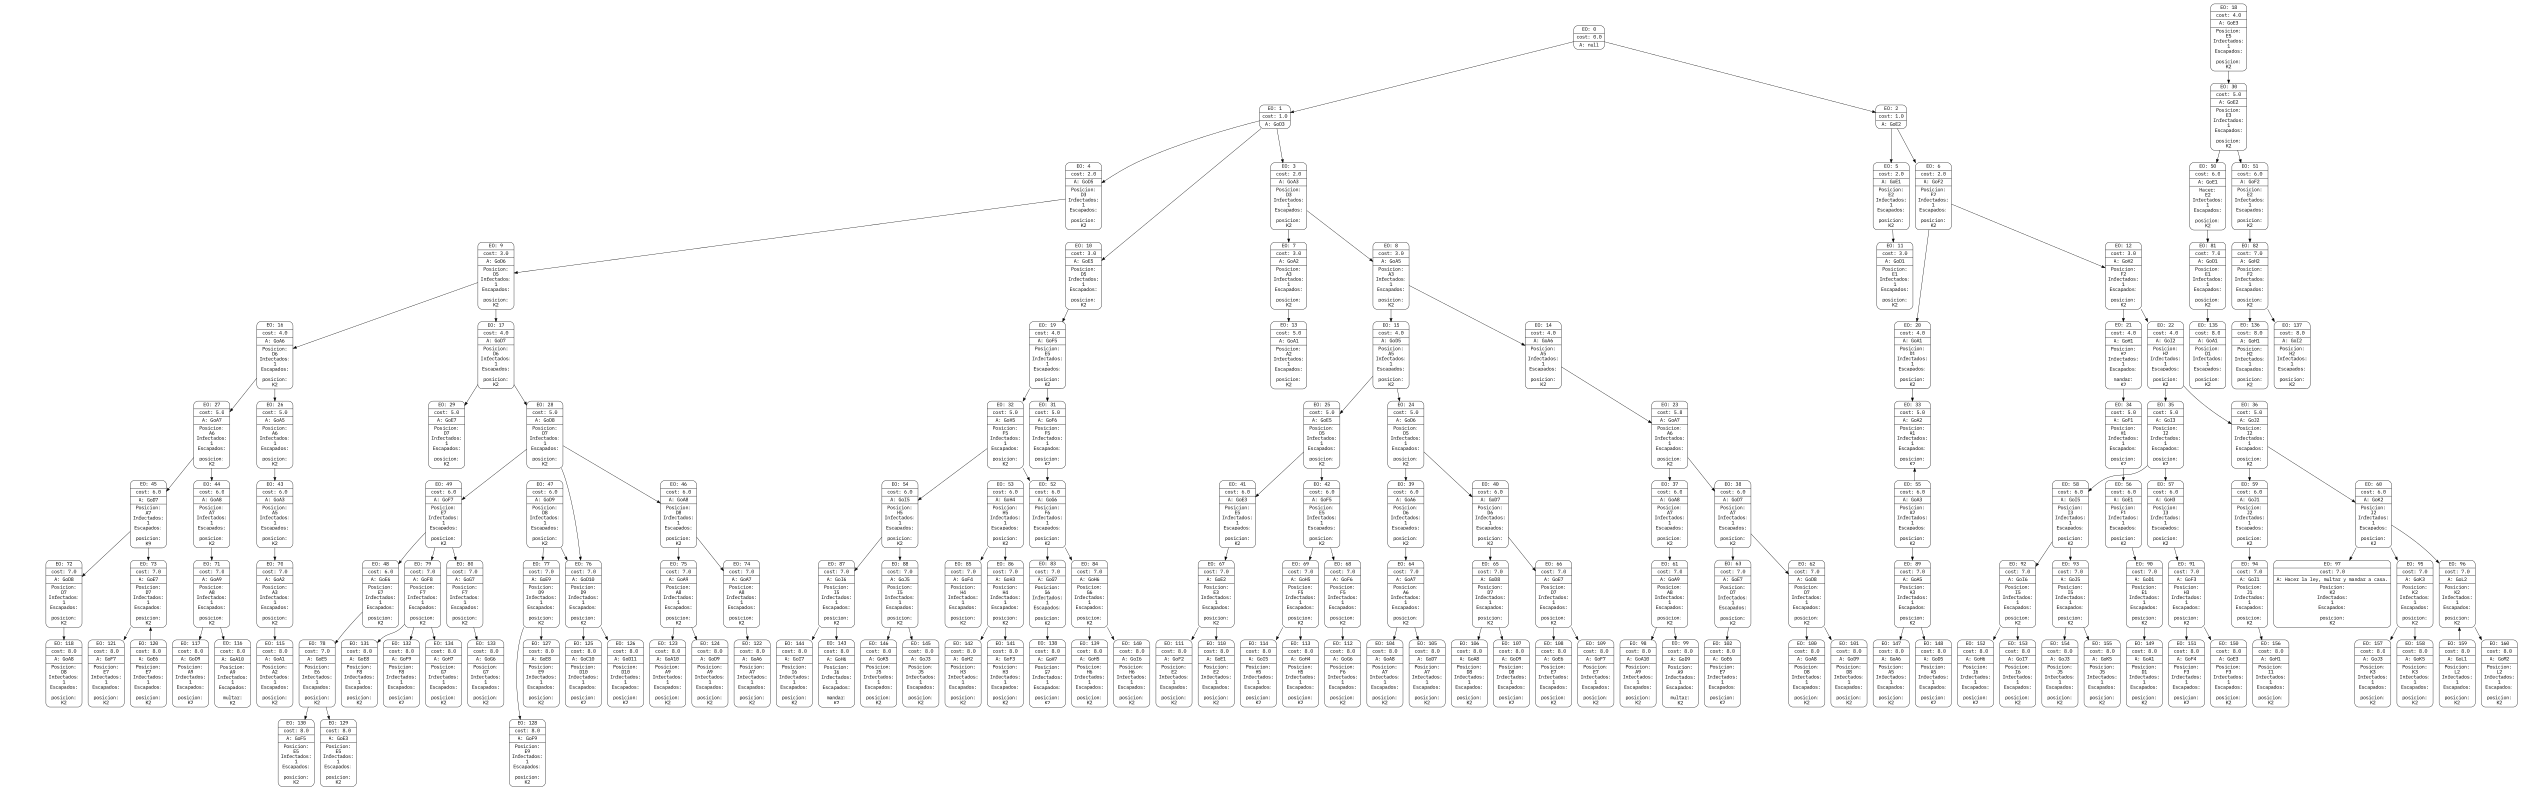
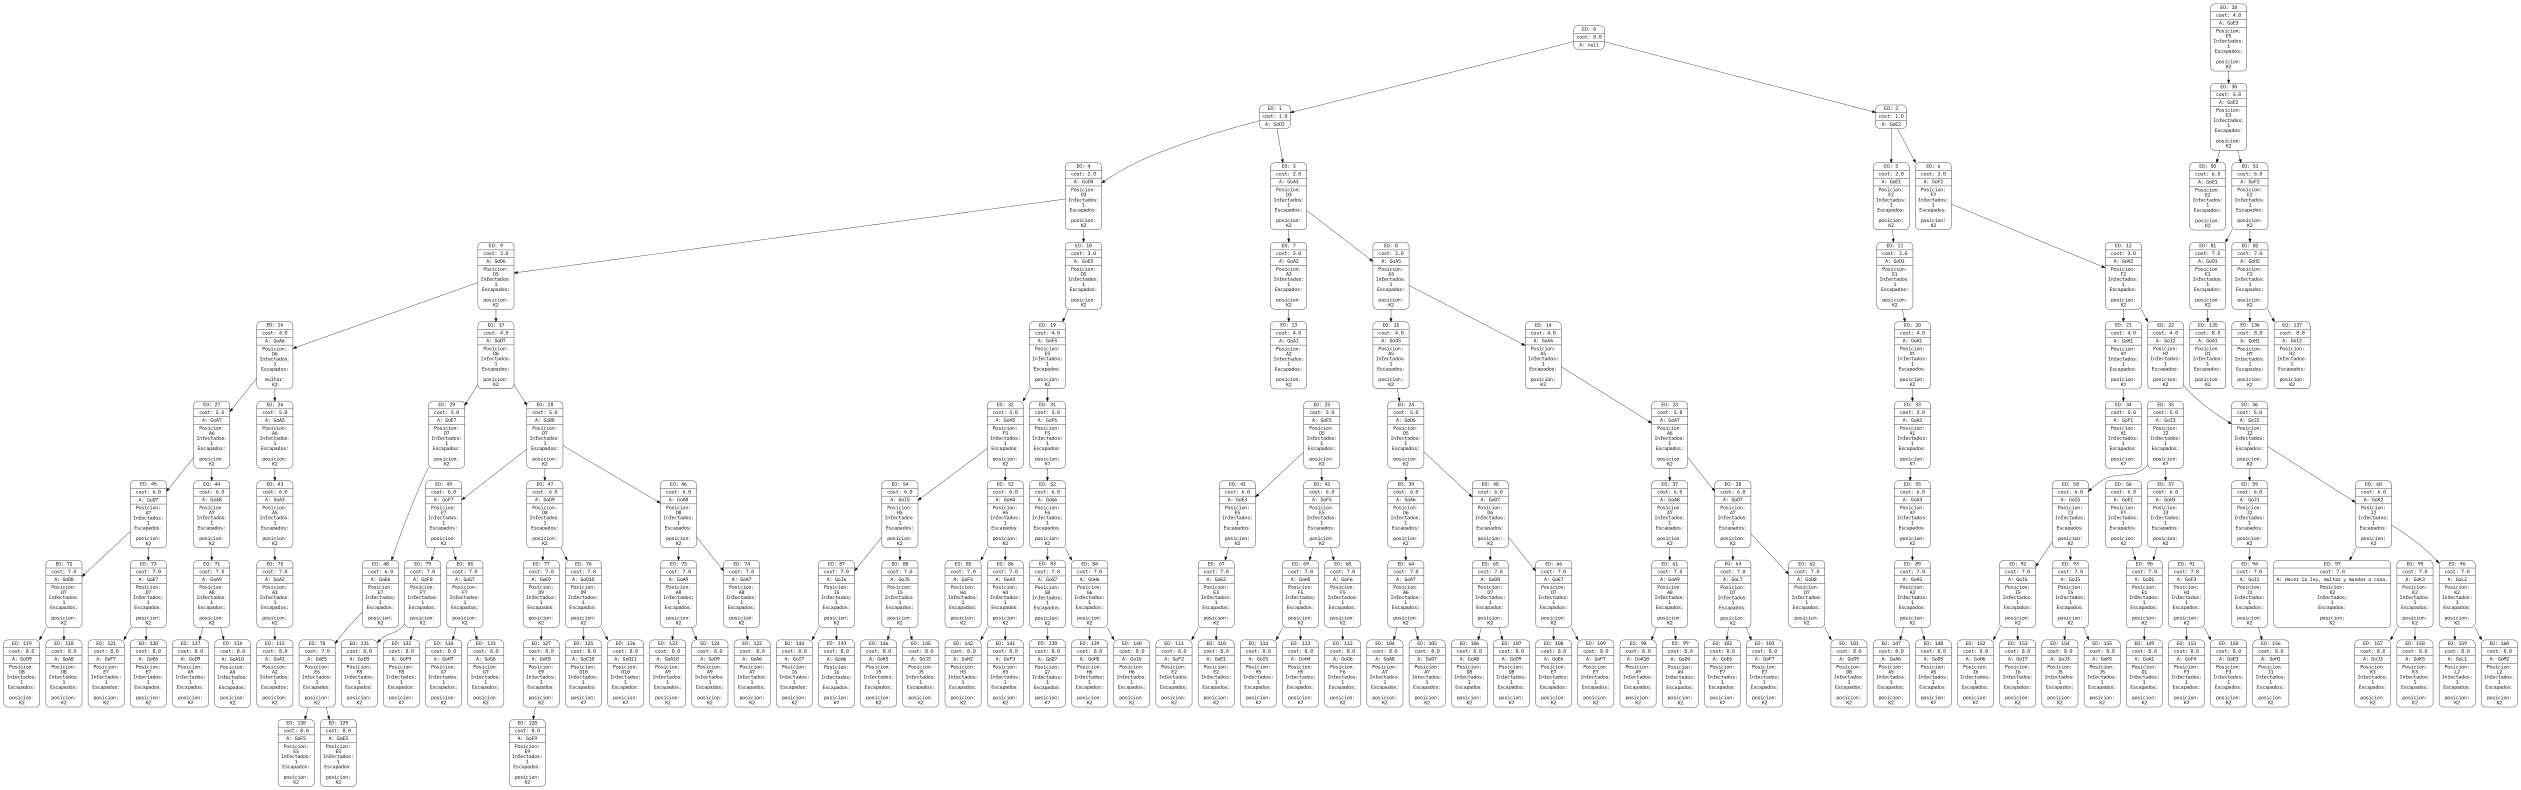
(2208, 190) -> (2208, 190)
(1183, 193) -> (1084, 234)
(2208, 234) -> (2230, 234)
(1923, 274) -> (1903, 314)
(1289, 333) -> (1289, 333)
(2250, 354) -> (2250, 354)
(275, 380) -> (275, 380)
(2123, 380) -> (2123, 380)
(2166, 393) -> none
(1358, 394) -> none
(1026, 473) -> (1005, 473)
(2123, 473) -> none
(1915, 476) -> (1910, 473)
(573, 512) -> (545, 473)
(148, 544) -> (148, 544)
(413, 546) -> (409, 512)
(2176, 552) -> (2155, 552)
(2393, 552) -> none
(1733, 580) -> (1733, 580)
(1047, 593) -> (1047, 593)
(433, 632) -> (455, 632)
(151, 635) -> (146, 632)
(2459, 635) -> (2455, 632)
(1047, 659) -> (1047, 659)
(517, 671) -> (535, 712)
none -> (22, 673)
none -> (1765, 673)
(1807, 673) -> none
(233, 698) -> (233, 698)
(836, 698) -> (836, 698)
(1680, 698) -> (1680, 698)
